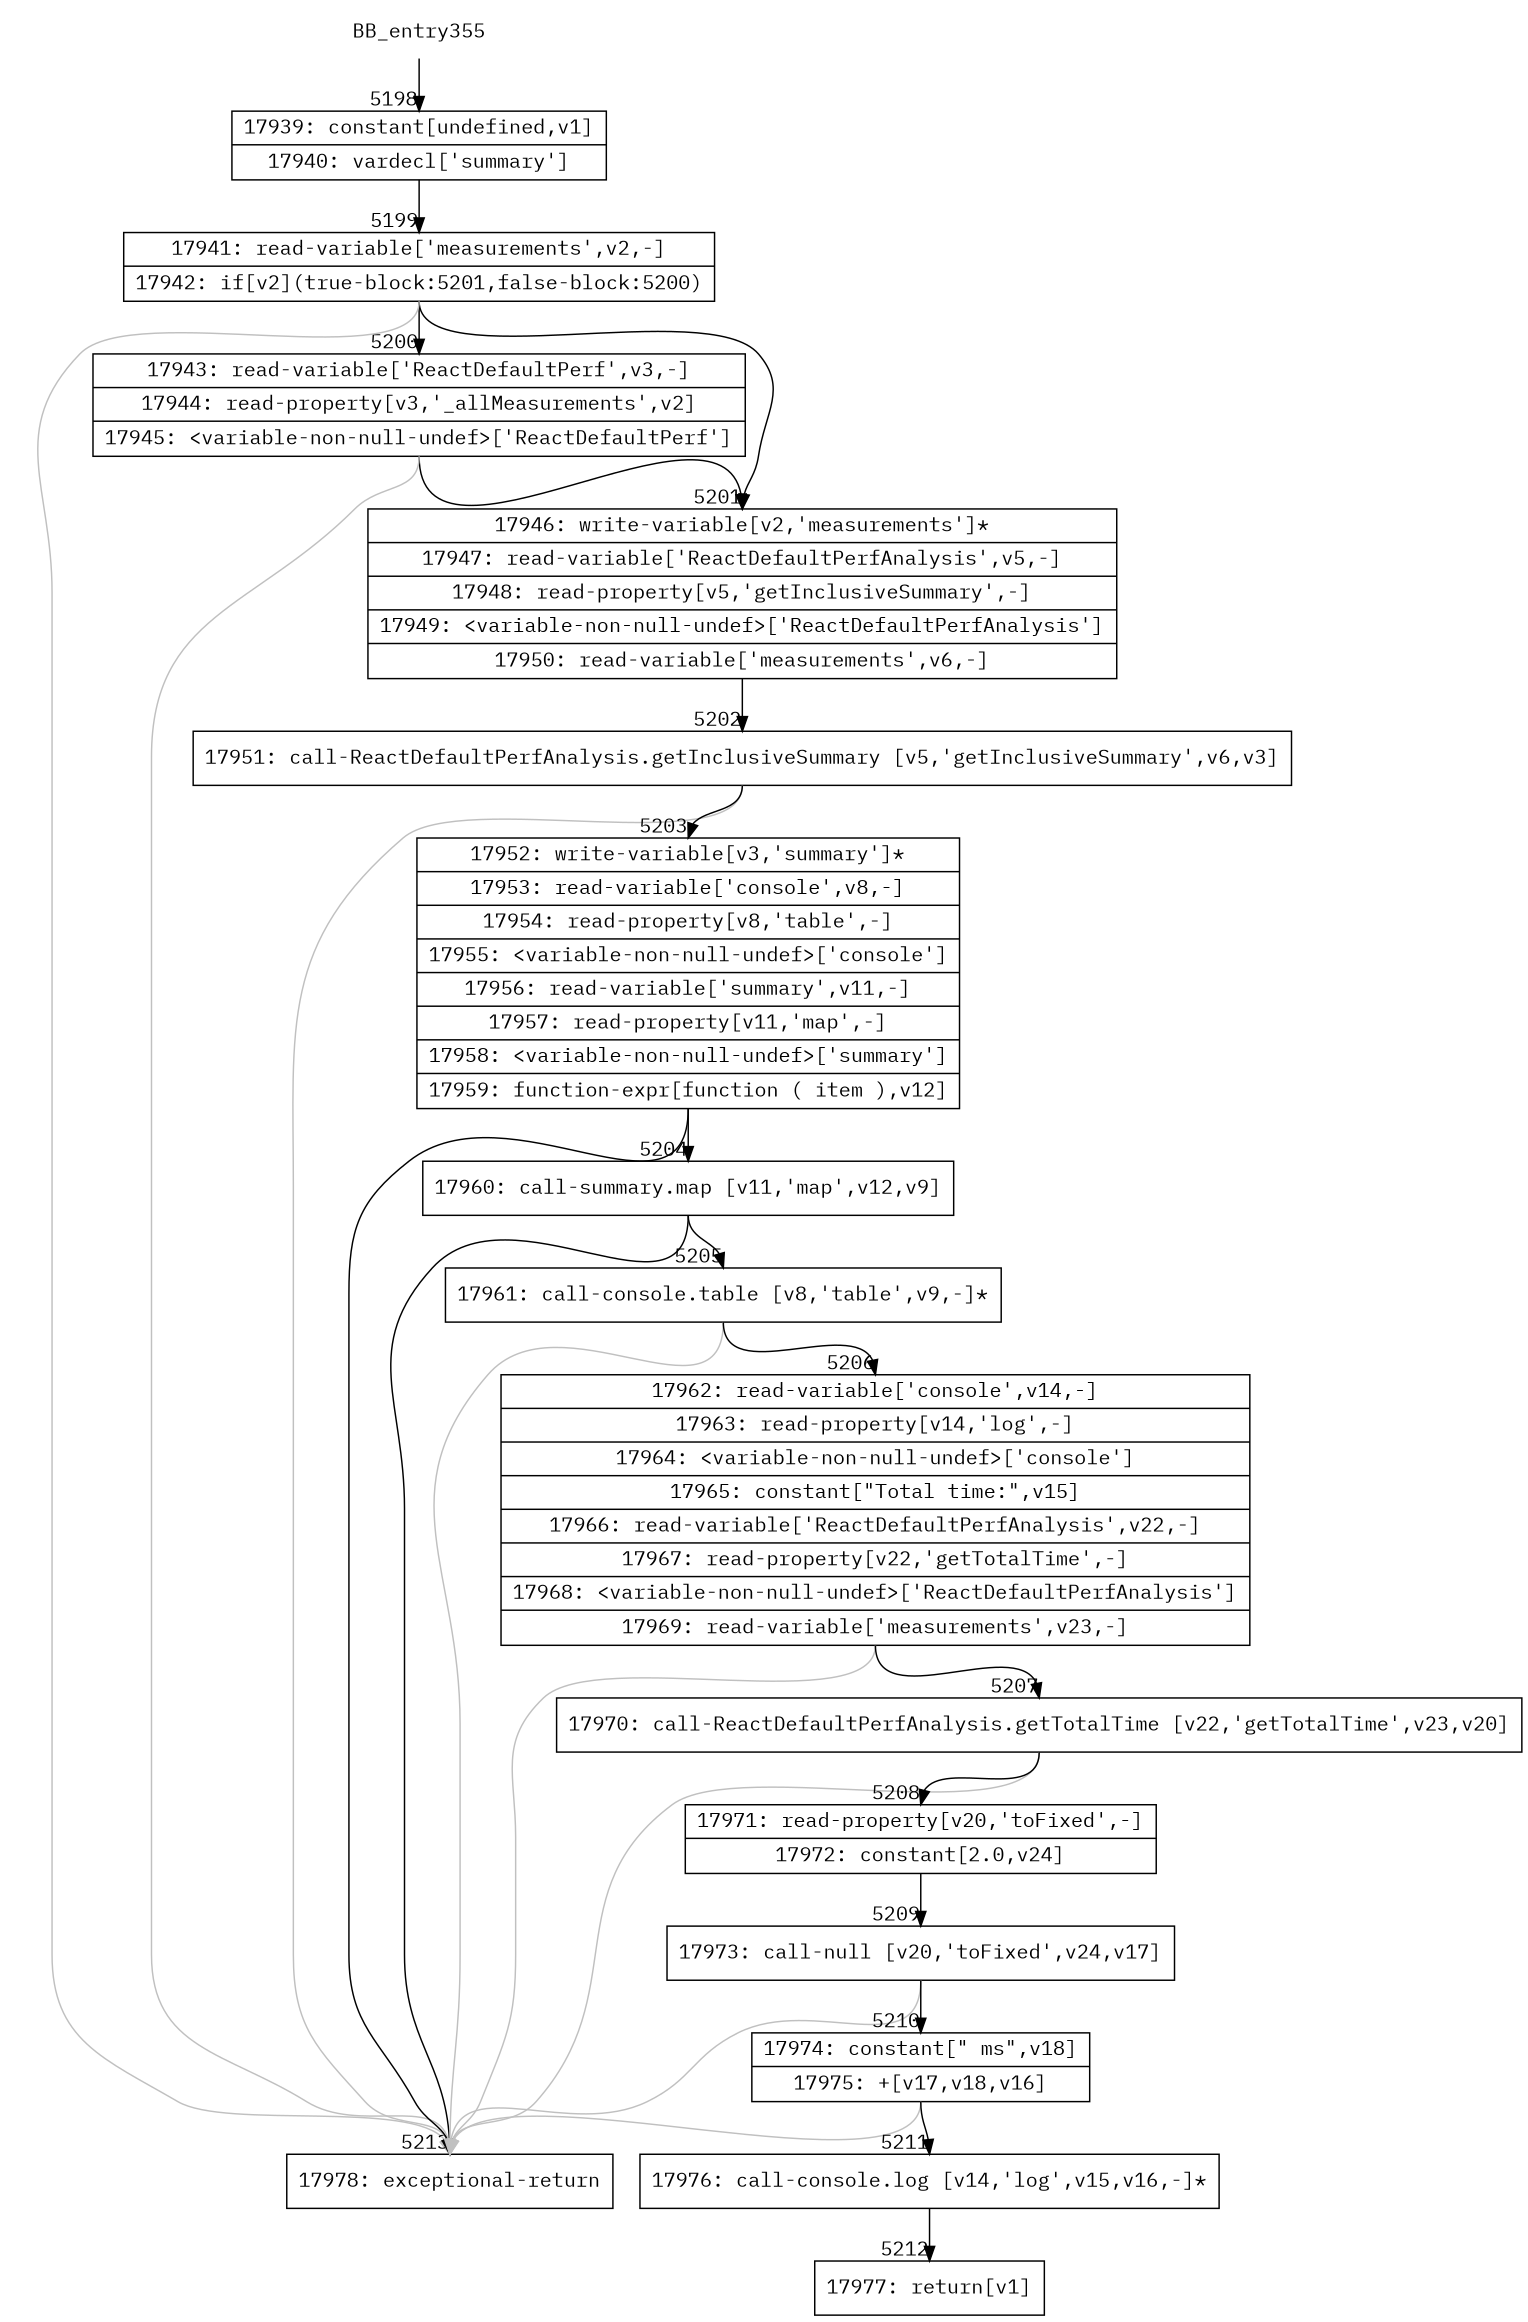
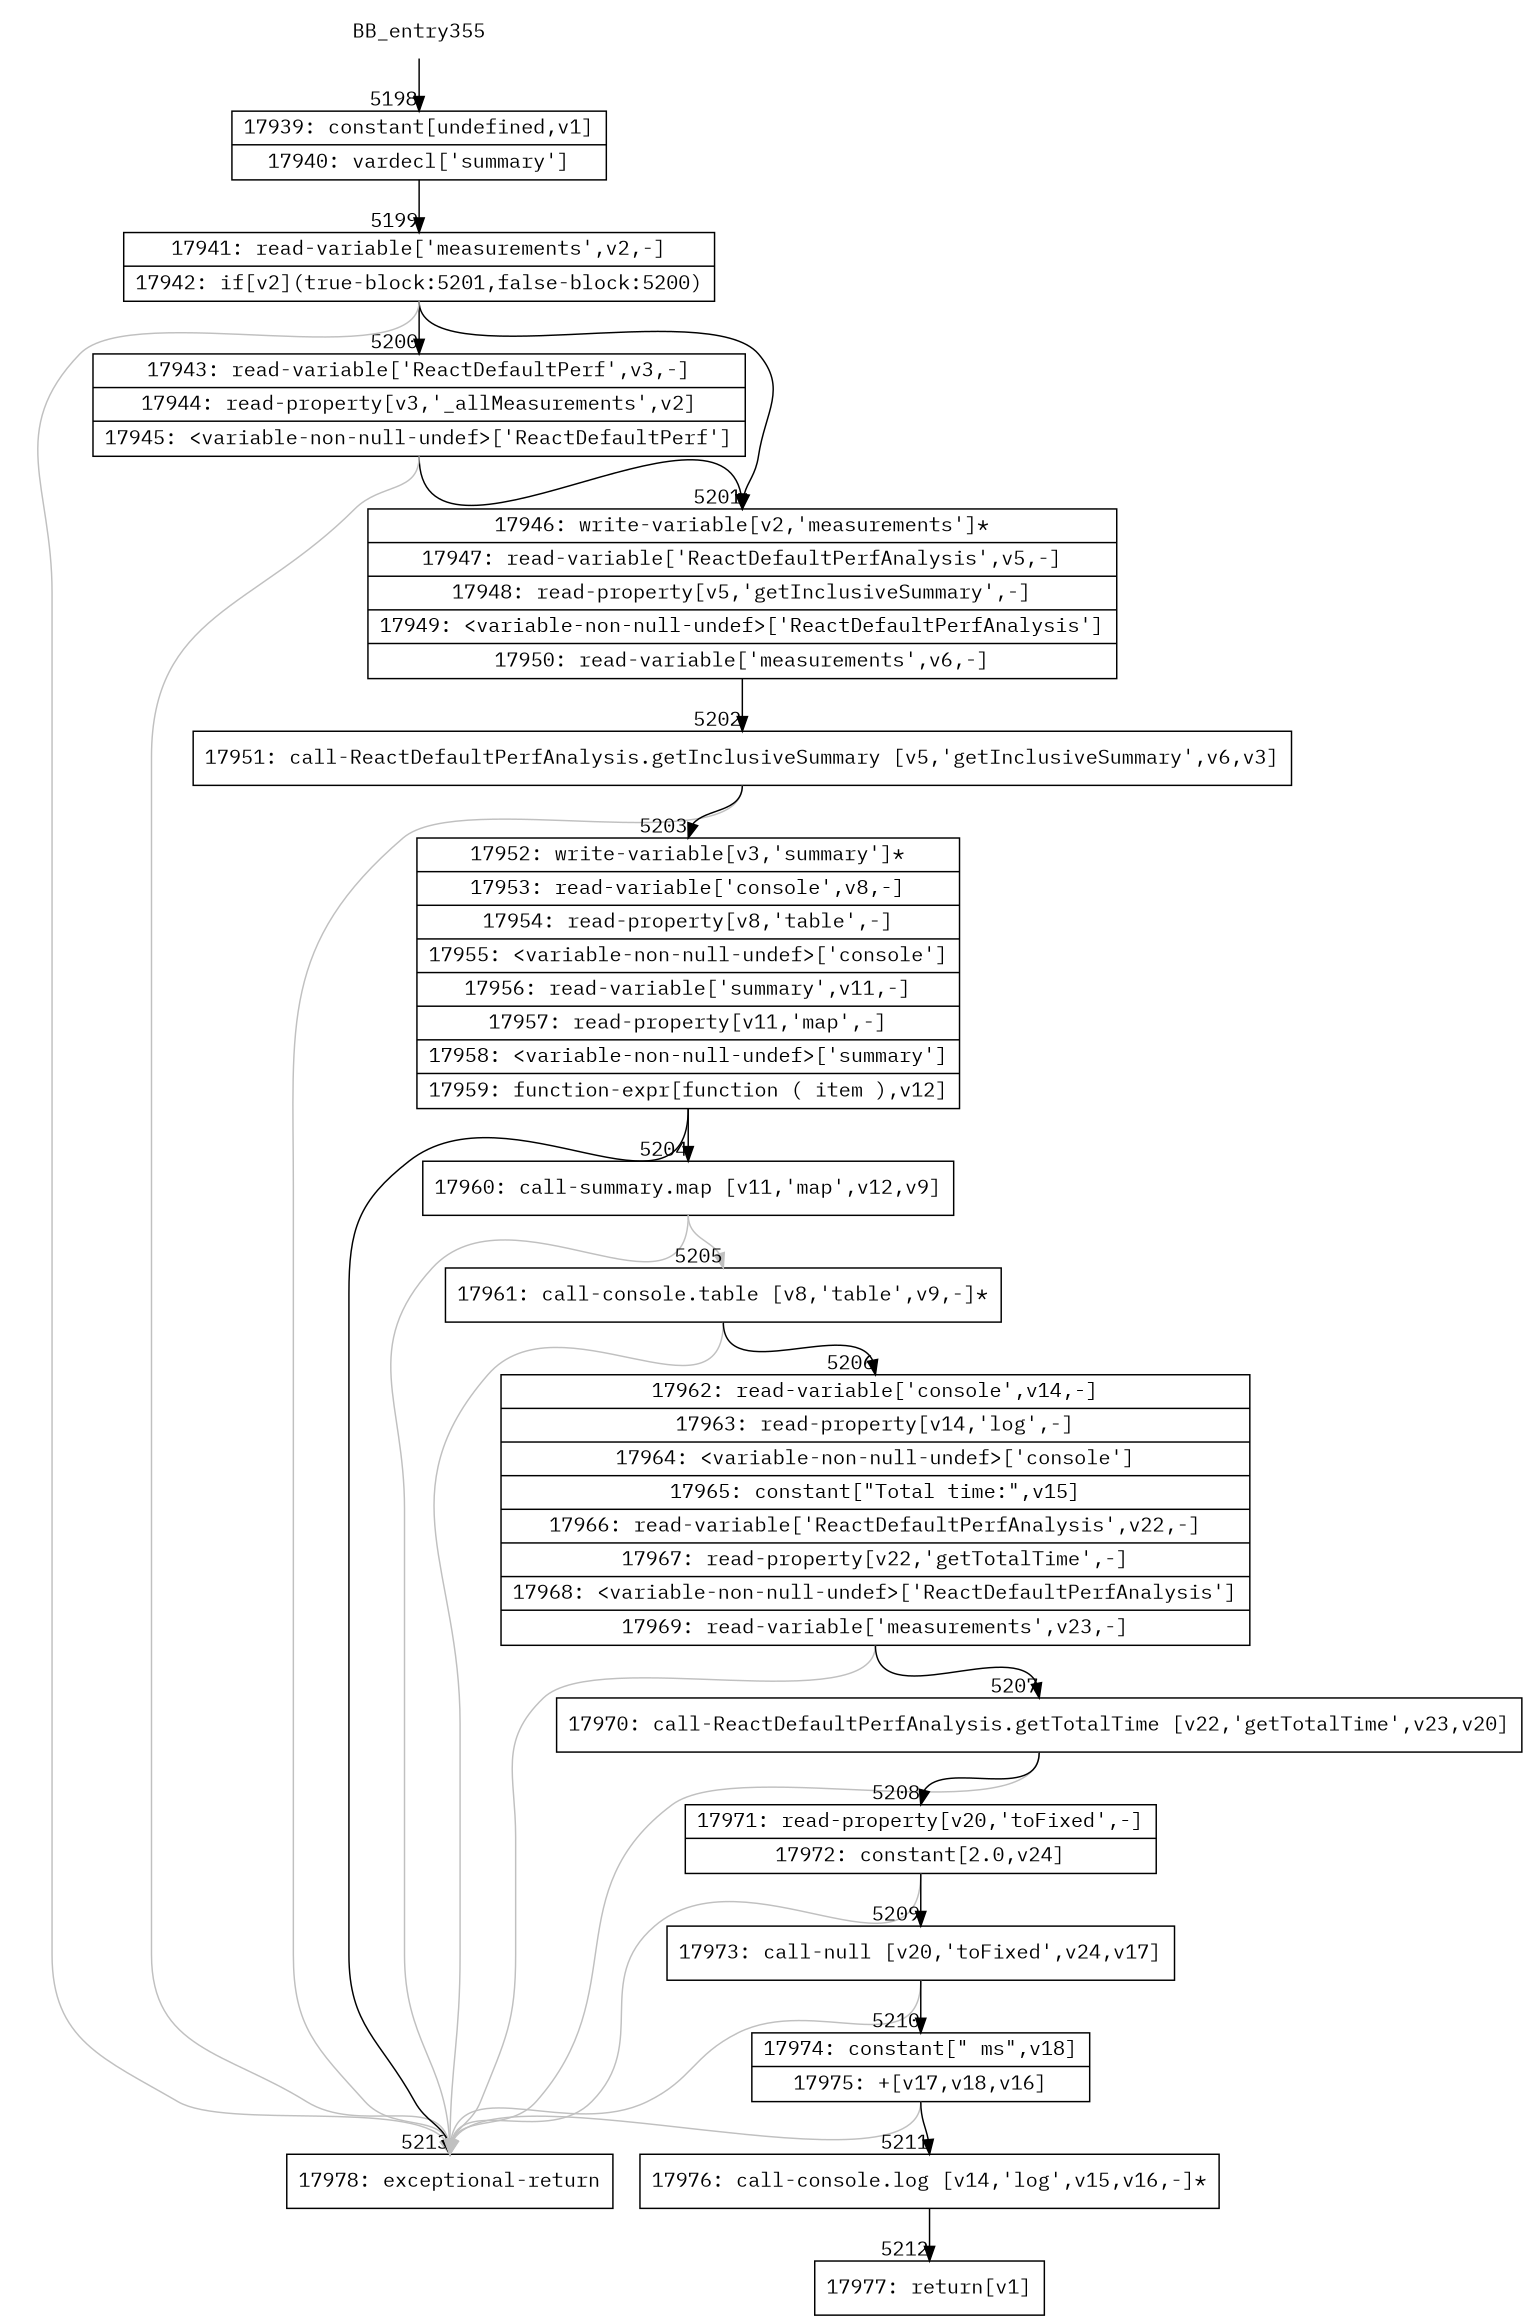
(700, 1237) -> (700, 1237)
(404, 1554) -> (404, 1554)
none -> (641, 1941)
